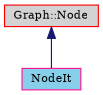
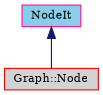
(51, 53) -> (51, 53)
